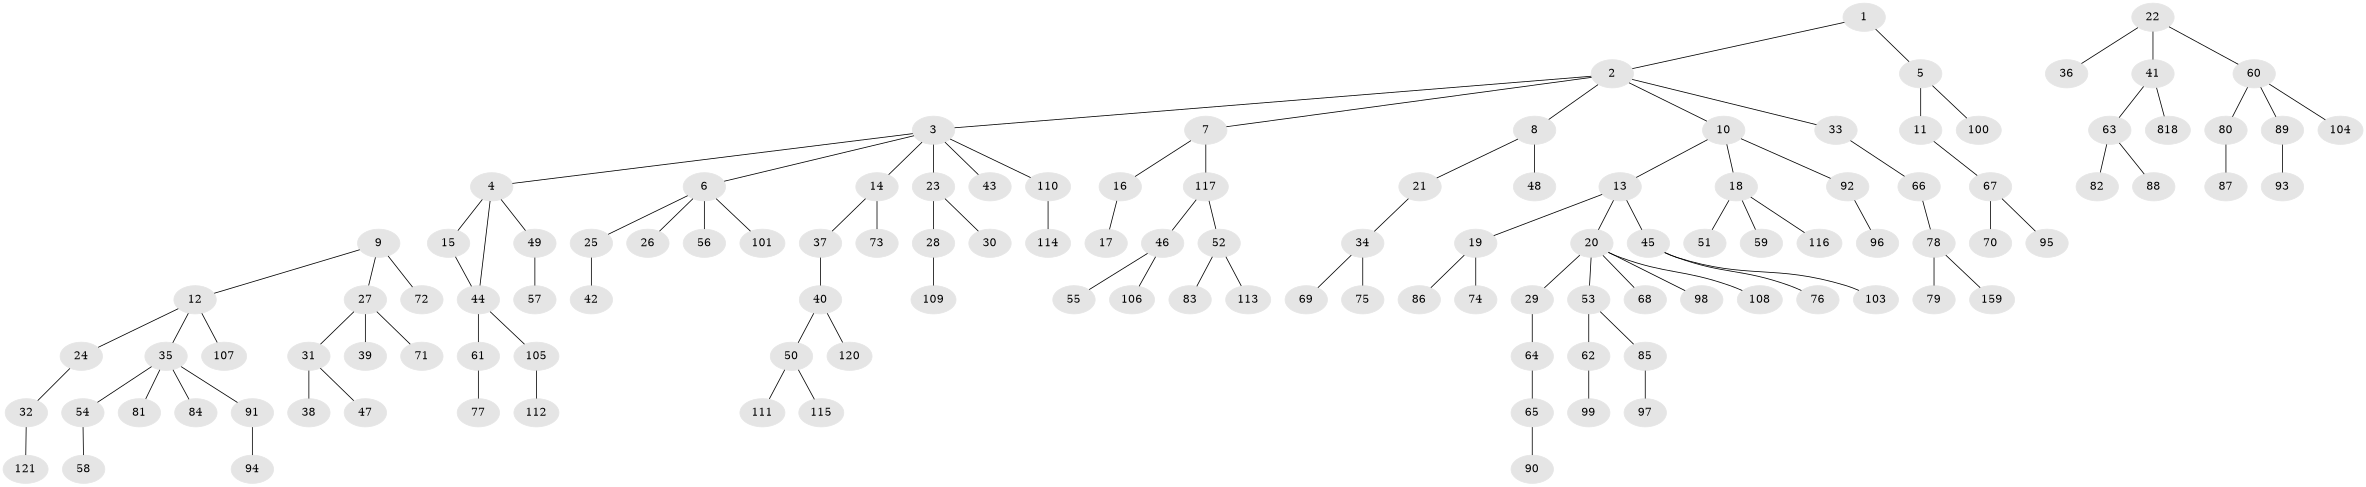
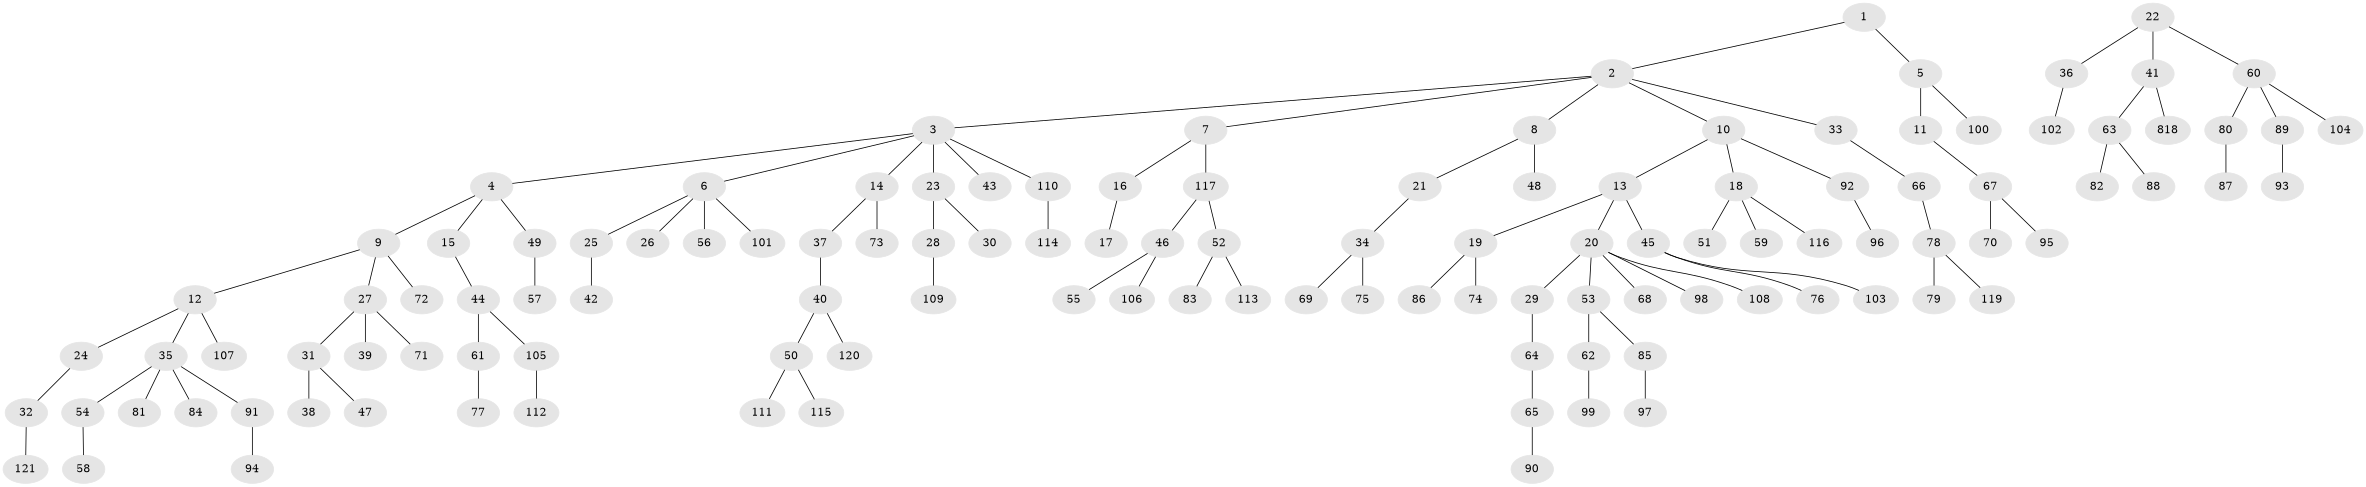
none -> (2052, 130)
(485, 243) -> (435, 215)
(1992, 300) -> (1992, 300)
